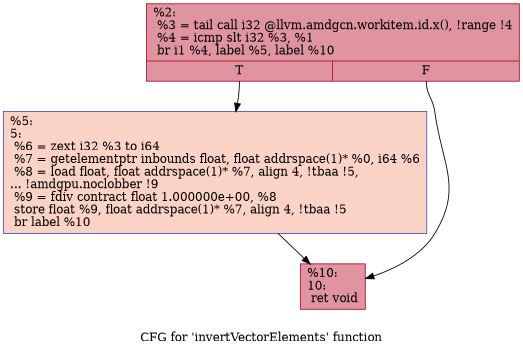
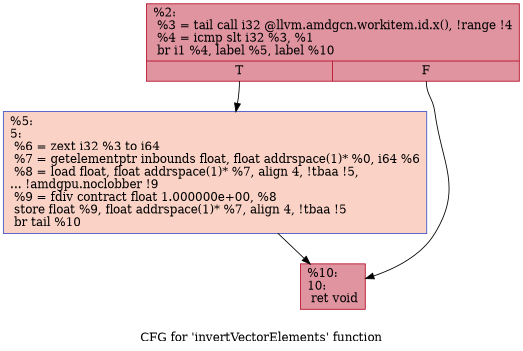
(50, 223) -> (46, 223)
